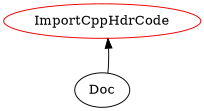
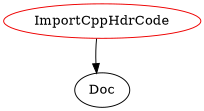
(109, 61) -> (96, 51)
